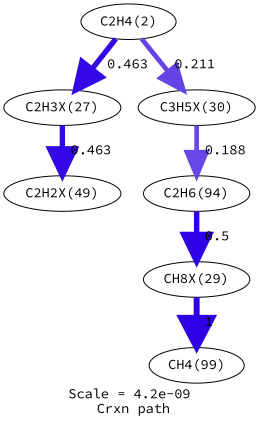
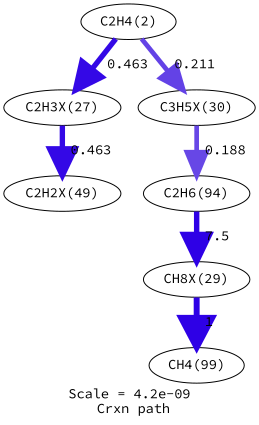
(213, 237) -> (213, 237)
